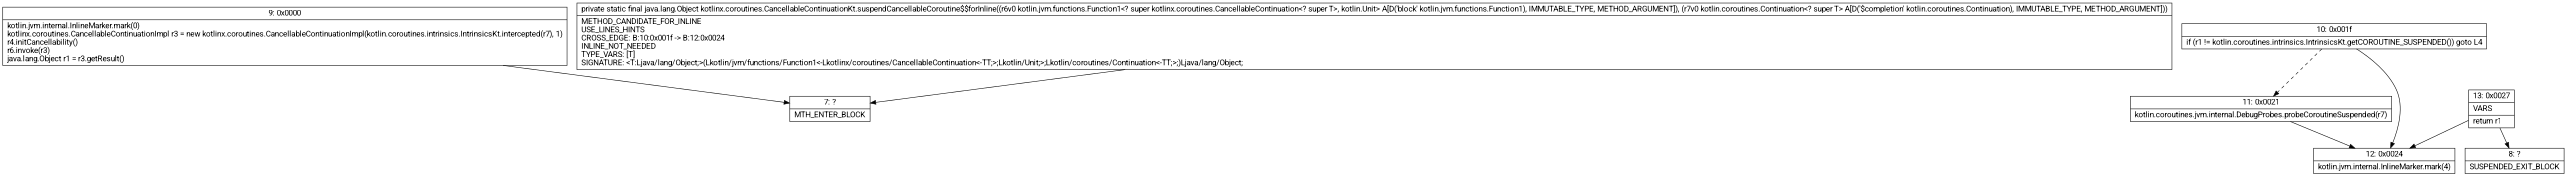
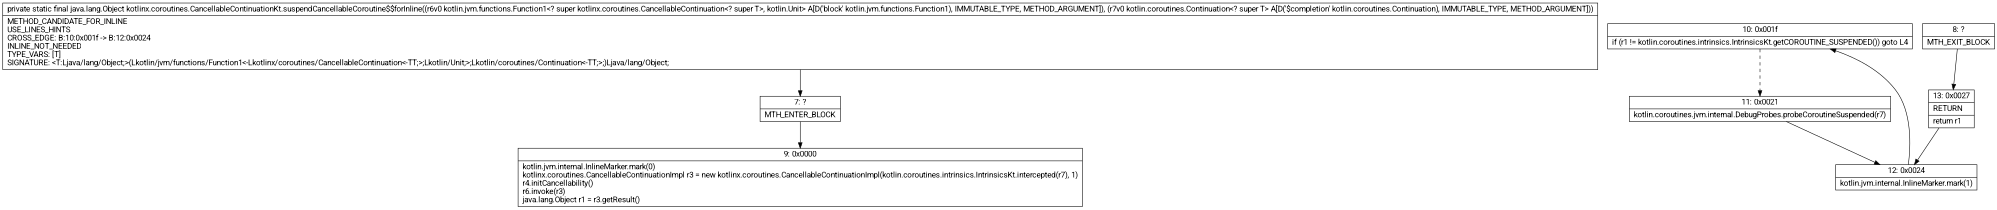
(644, 84) -> (800, 132)
(2396, 88) -> (1897, 92)
(2483, 109) -> (1948, 109)
(2503, 136) -> (1956, 67)
(2384, 167) -> (1906, 183)
(2515, 167) -> (1959, 42)
